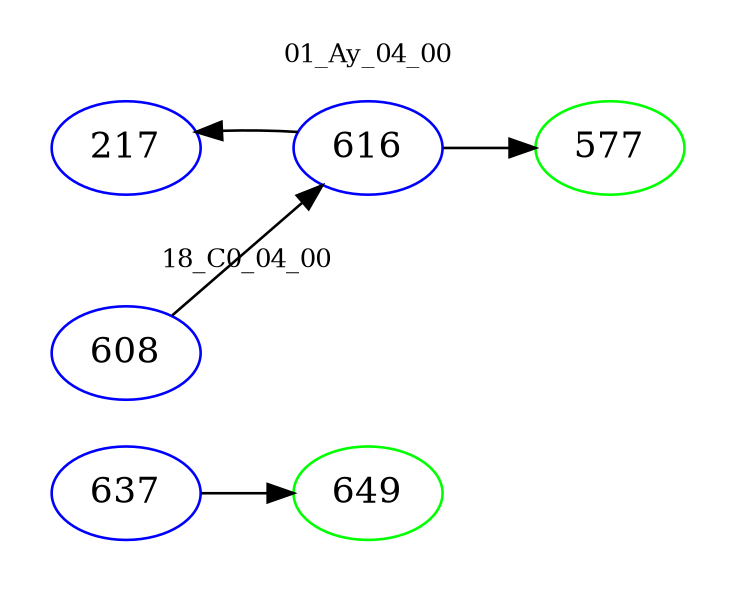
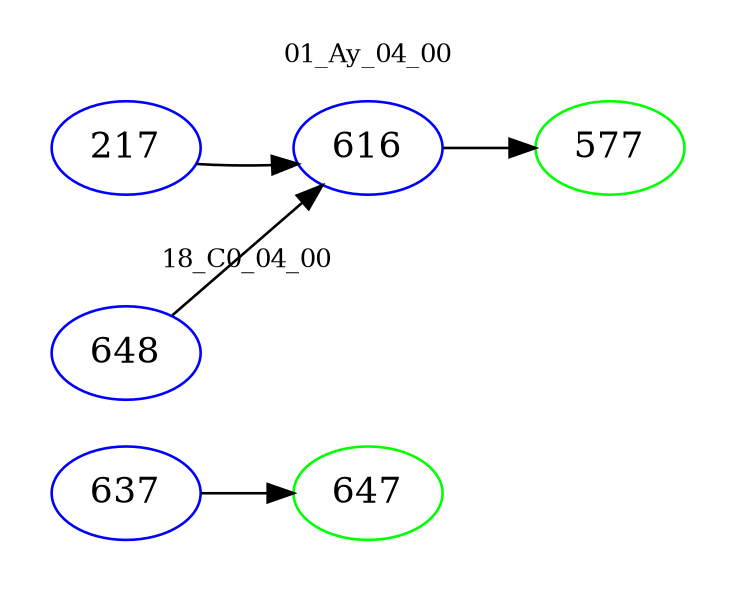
(260, 131) -> (234, 165)
(126, 353) -> (126, 353)
(368, 493) -> (368, 493)
